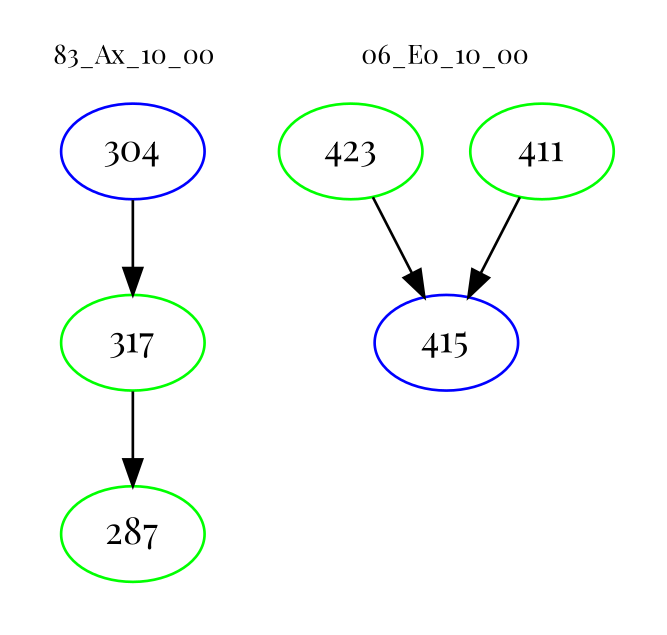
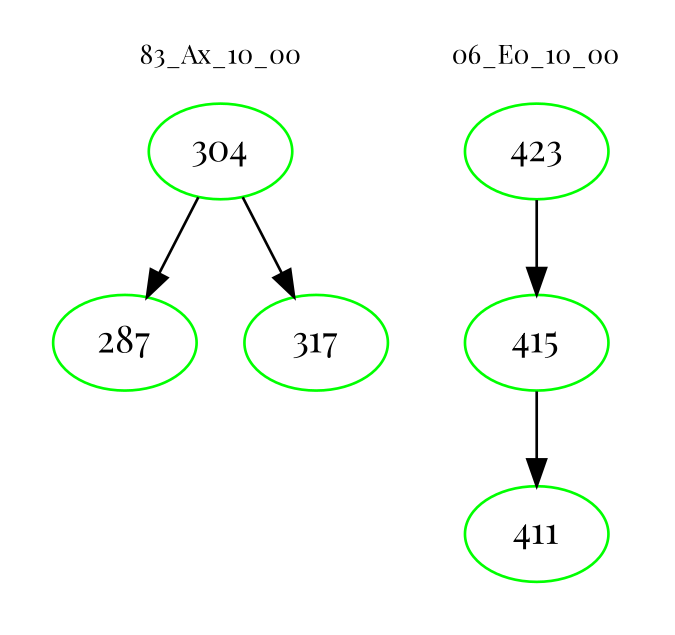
(133, 151) -> (221, 151)
(500, 235) -> (537, 425)
(446, 343) -> (537, 343)
(133, 425) -> (179, 235)
